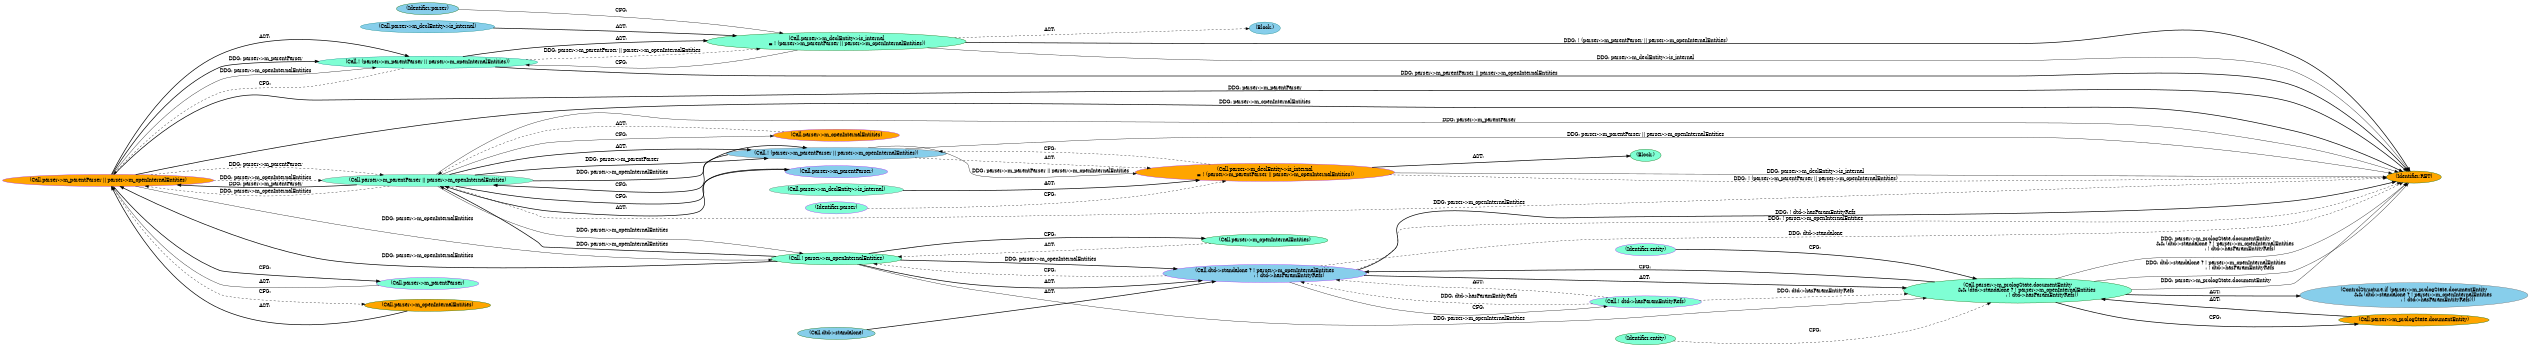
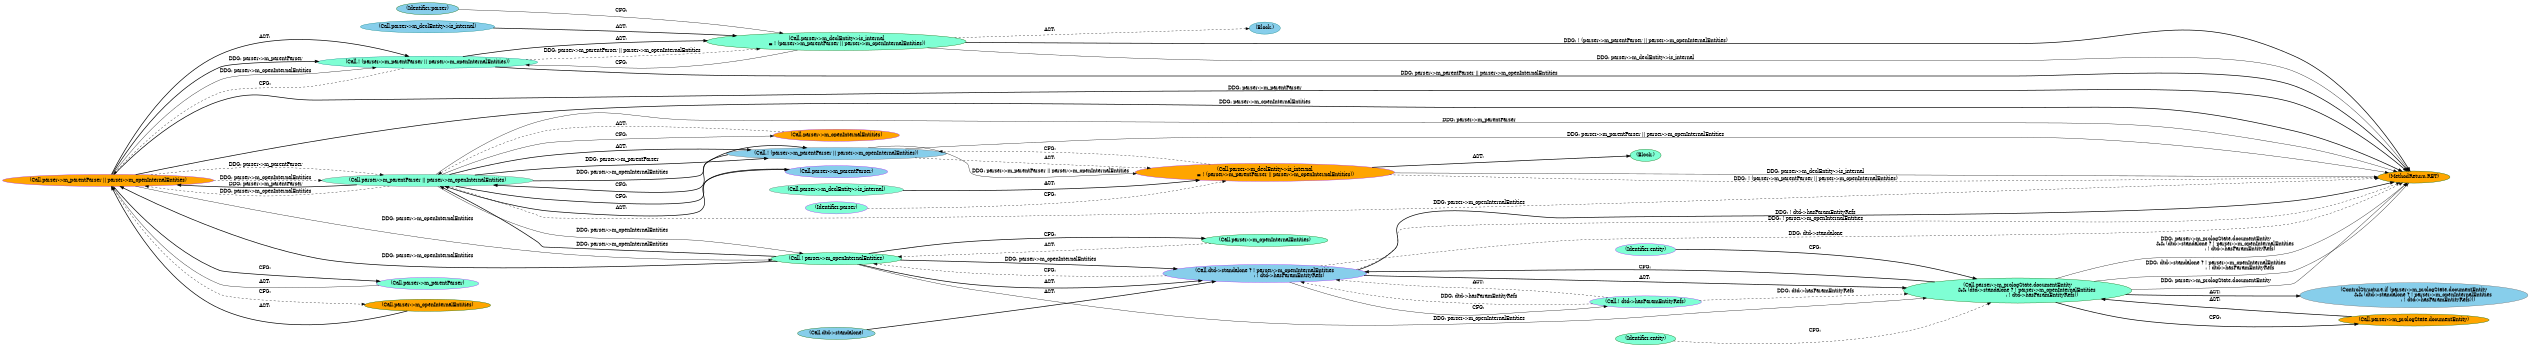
(2414, 177) -> (2414, 177)
